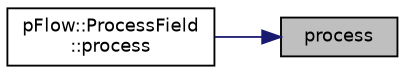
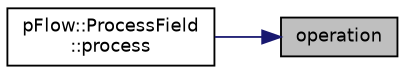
(339, 37) -> (339, 37)
